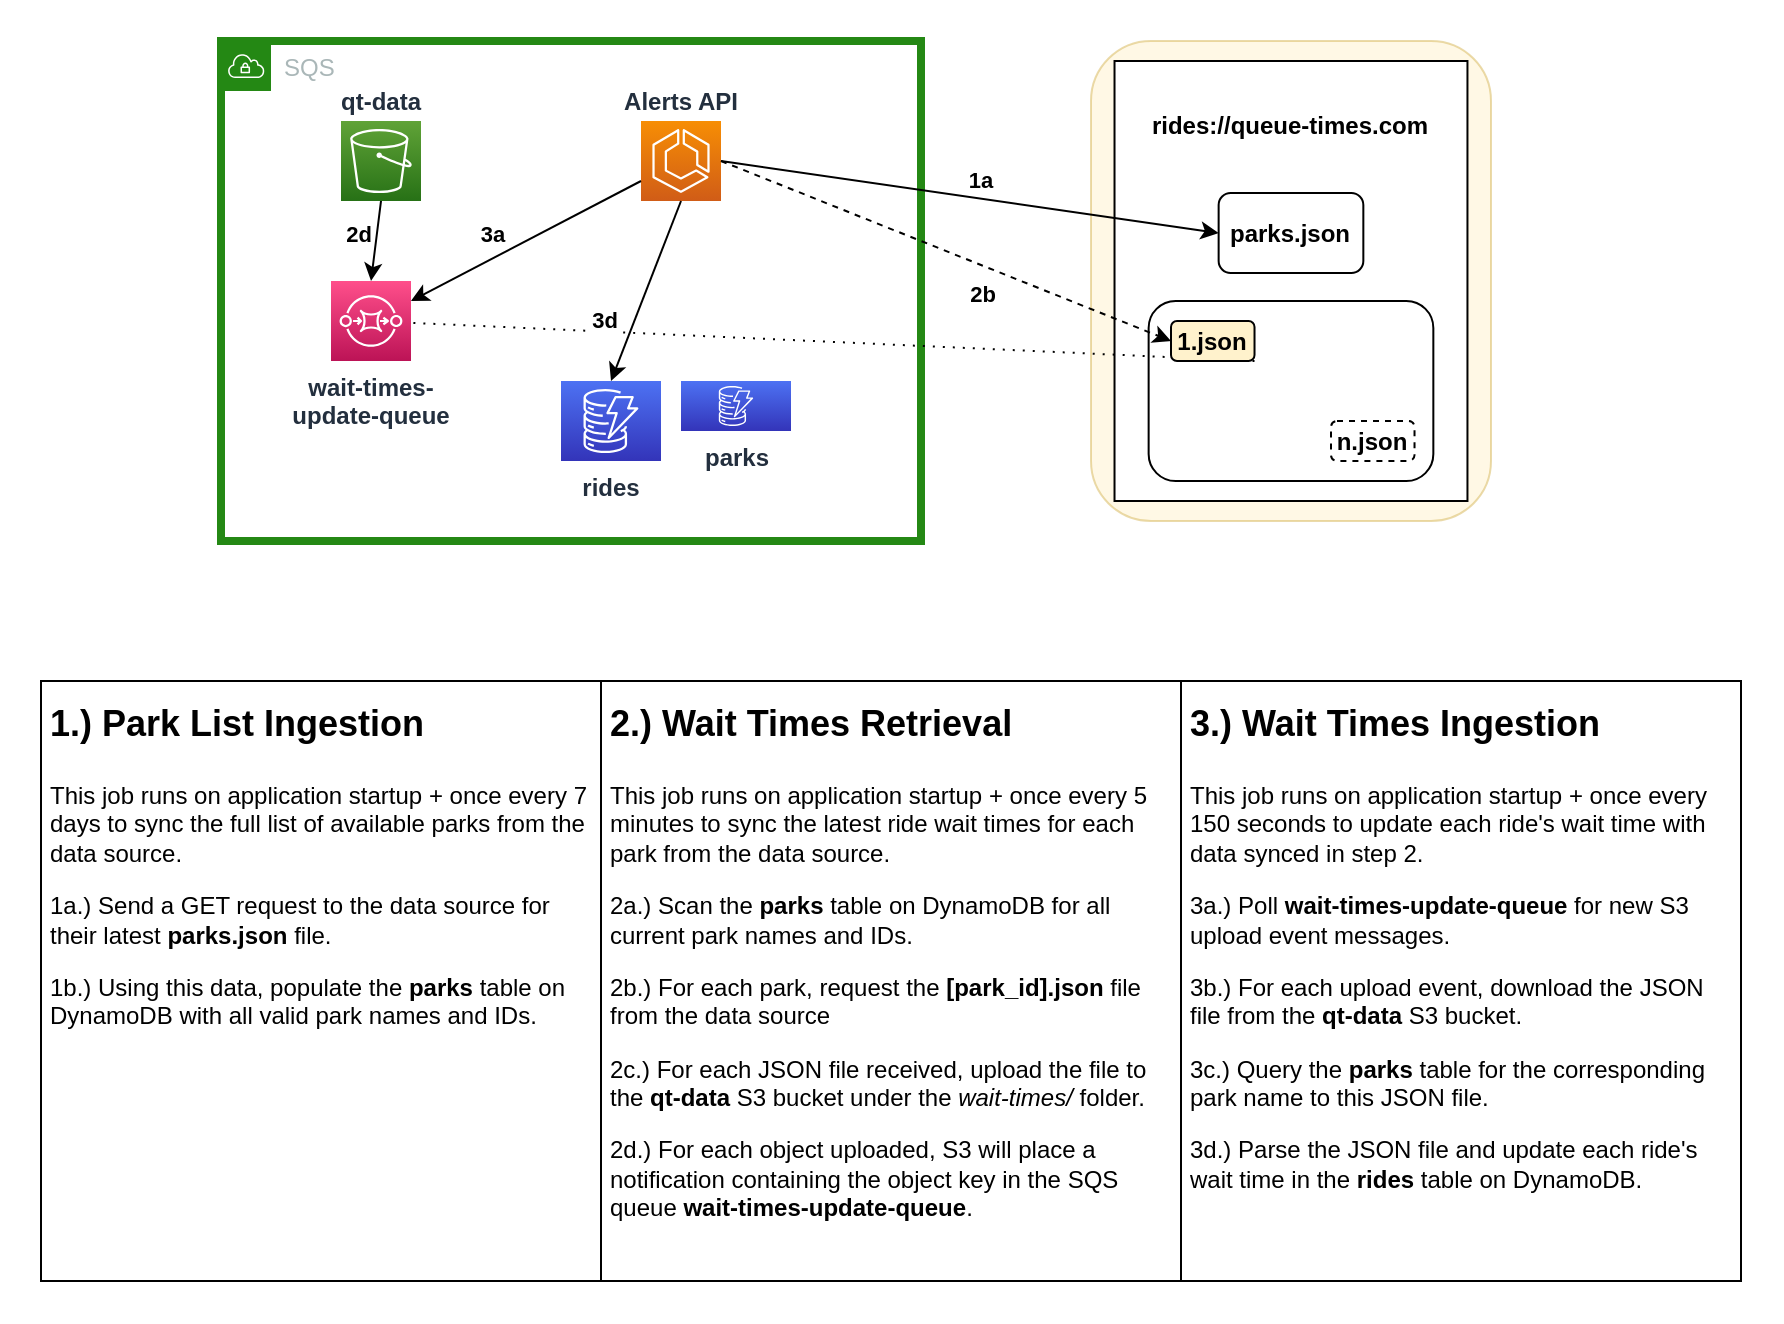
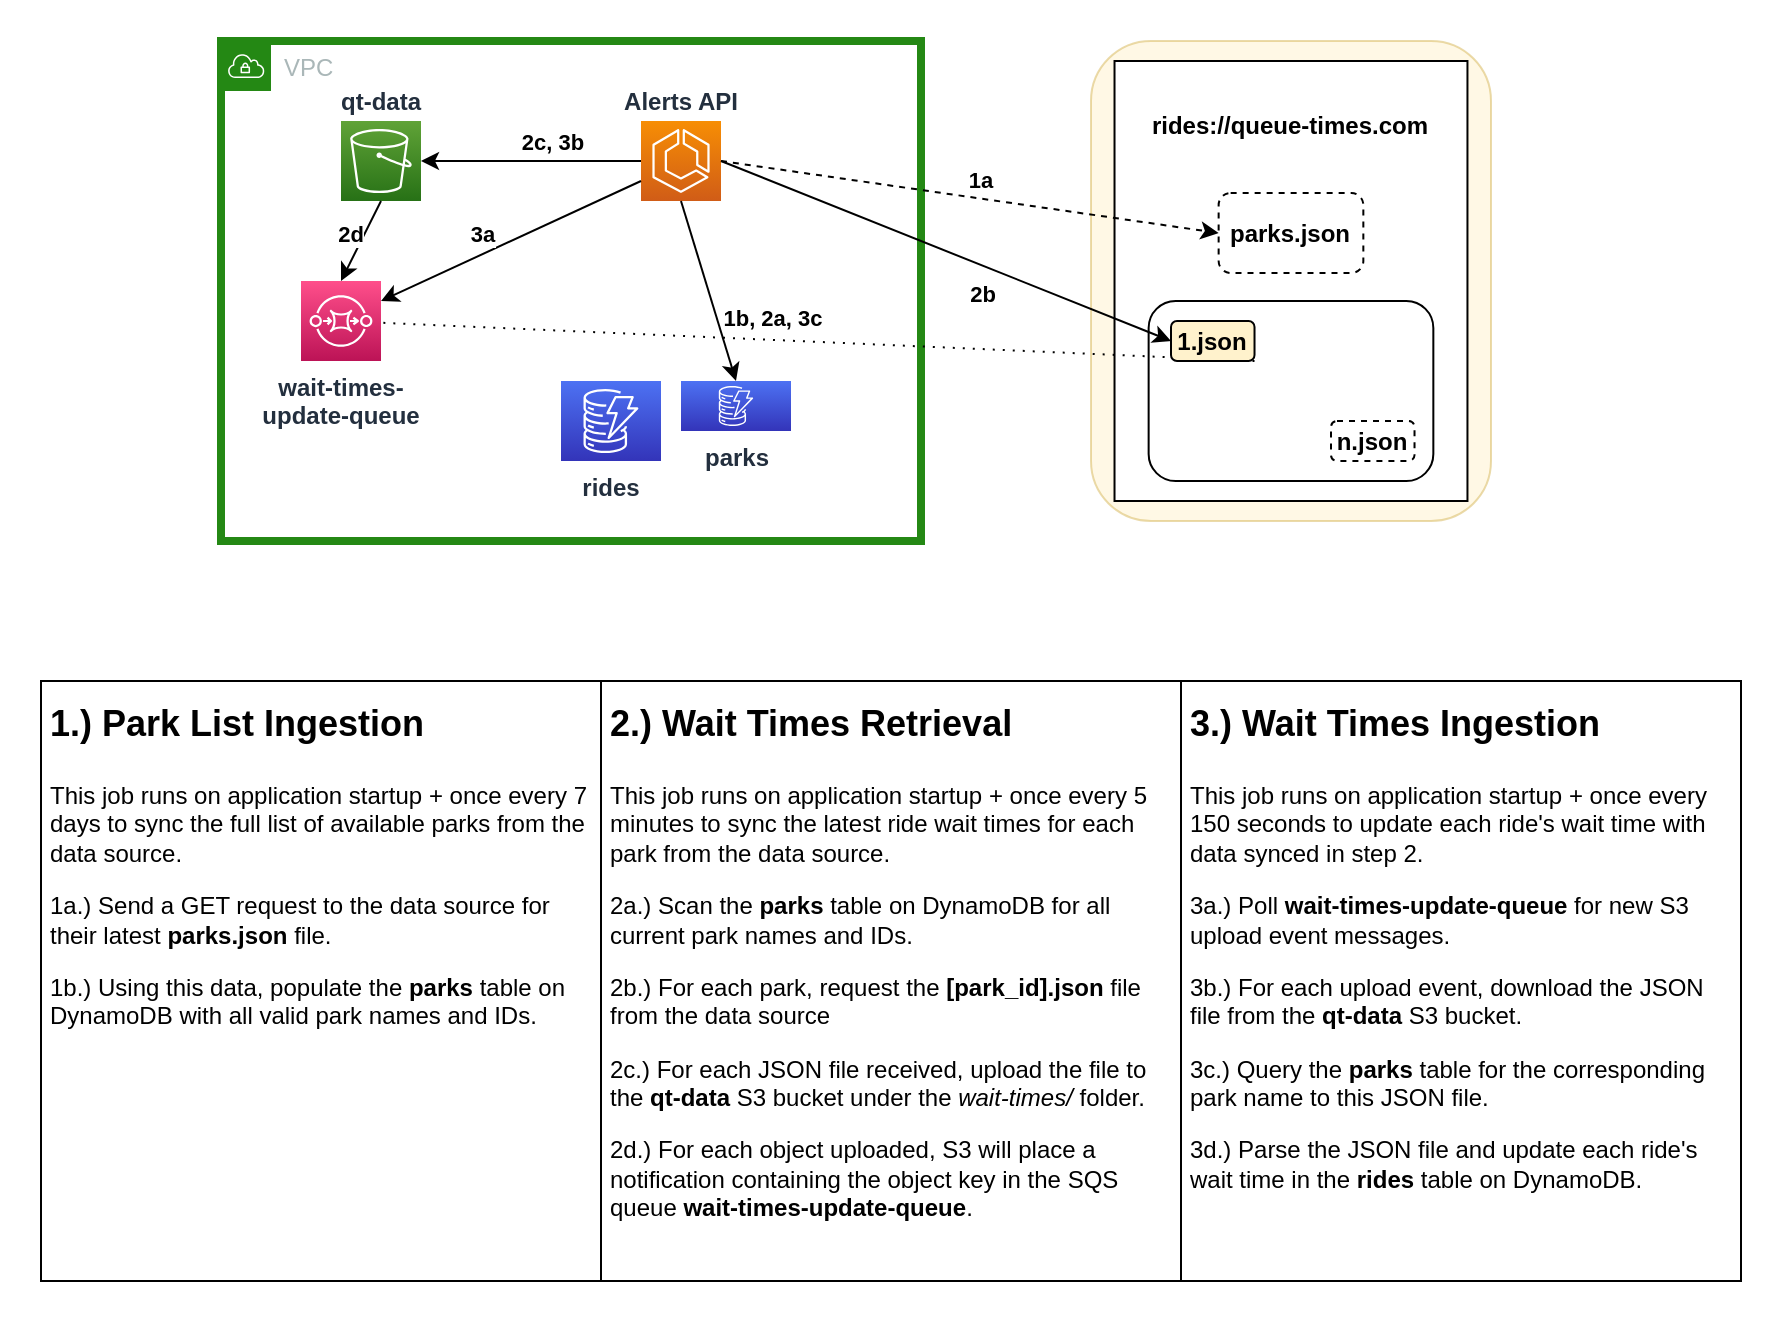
(305, 69) -> (305, 69)
none -> (538, 161)
(1066, 211) -> (1066, 211)
(1291, 233) -> (1291, 233)
(945, 251) -> (945, 251)
(656, 265) -> none
none -> (707, 287)
(371, 321) -> (341, 321)
